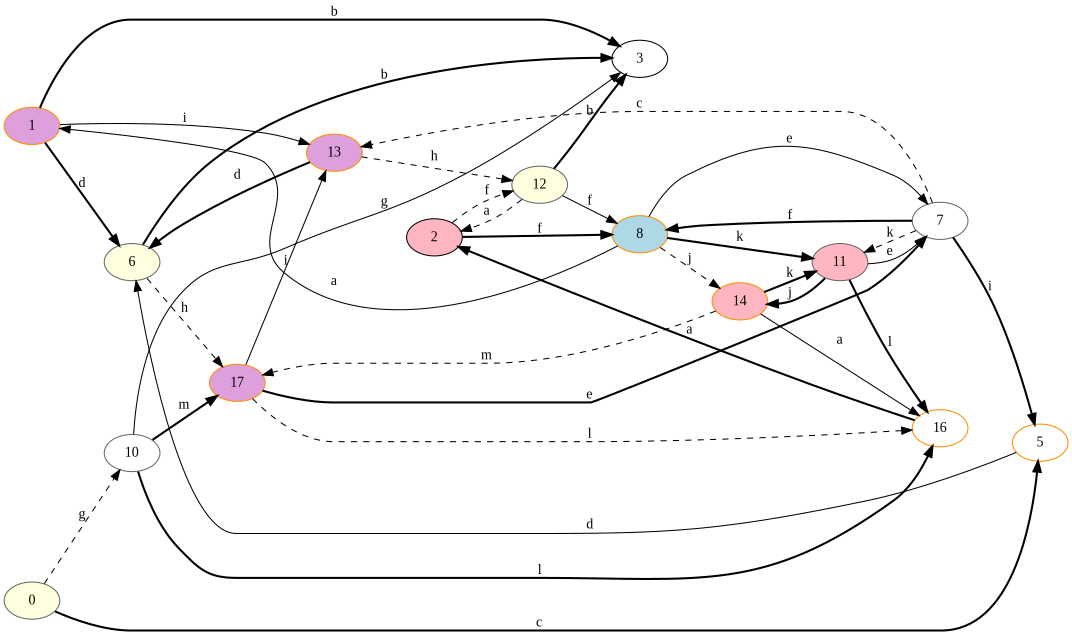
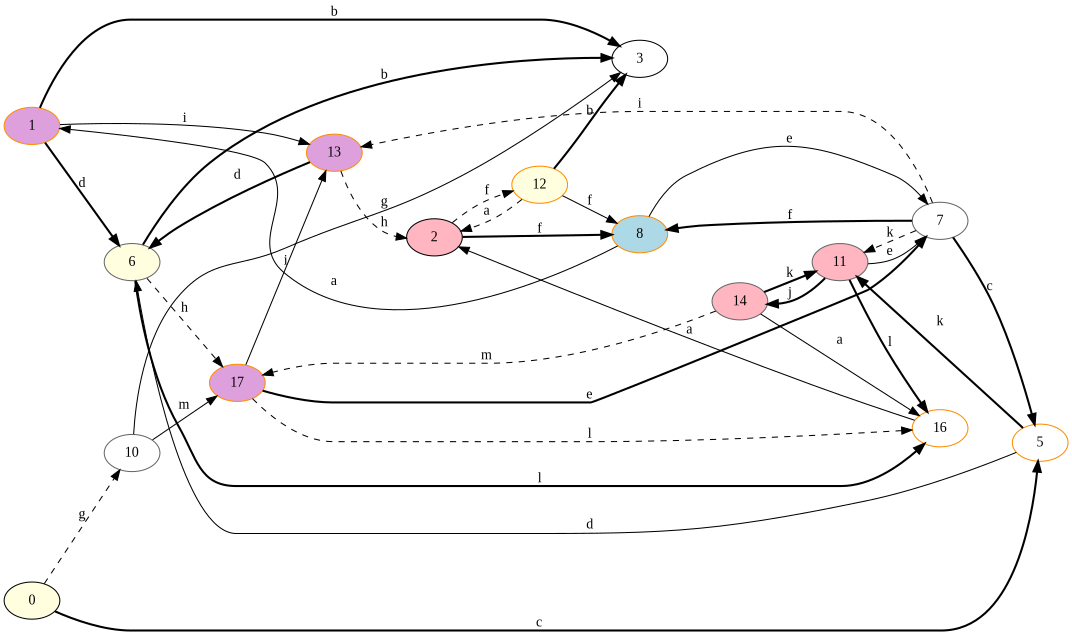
(640, 104) -> (640, 104)
(432, 168) -> (361, 211)
(540, 185) -> (540, 185)
(735, 247) -> (944, 356)
(686, 265) -> none
(990, 286) -> (990, 286)
(740, 301) -> (740, 301)
(690, 339) -> (690, 339)
(180, 421) -> (183, 419)
(525, 578) -> (460, 486)
(32, 601) -> (32, 601)
